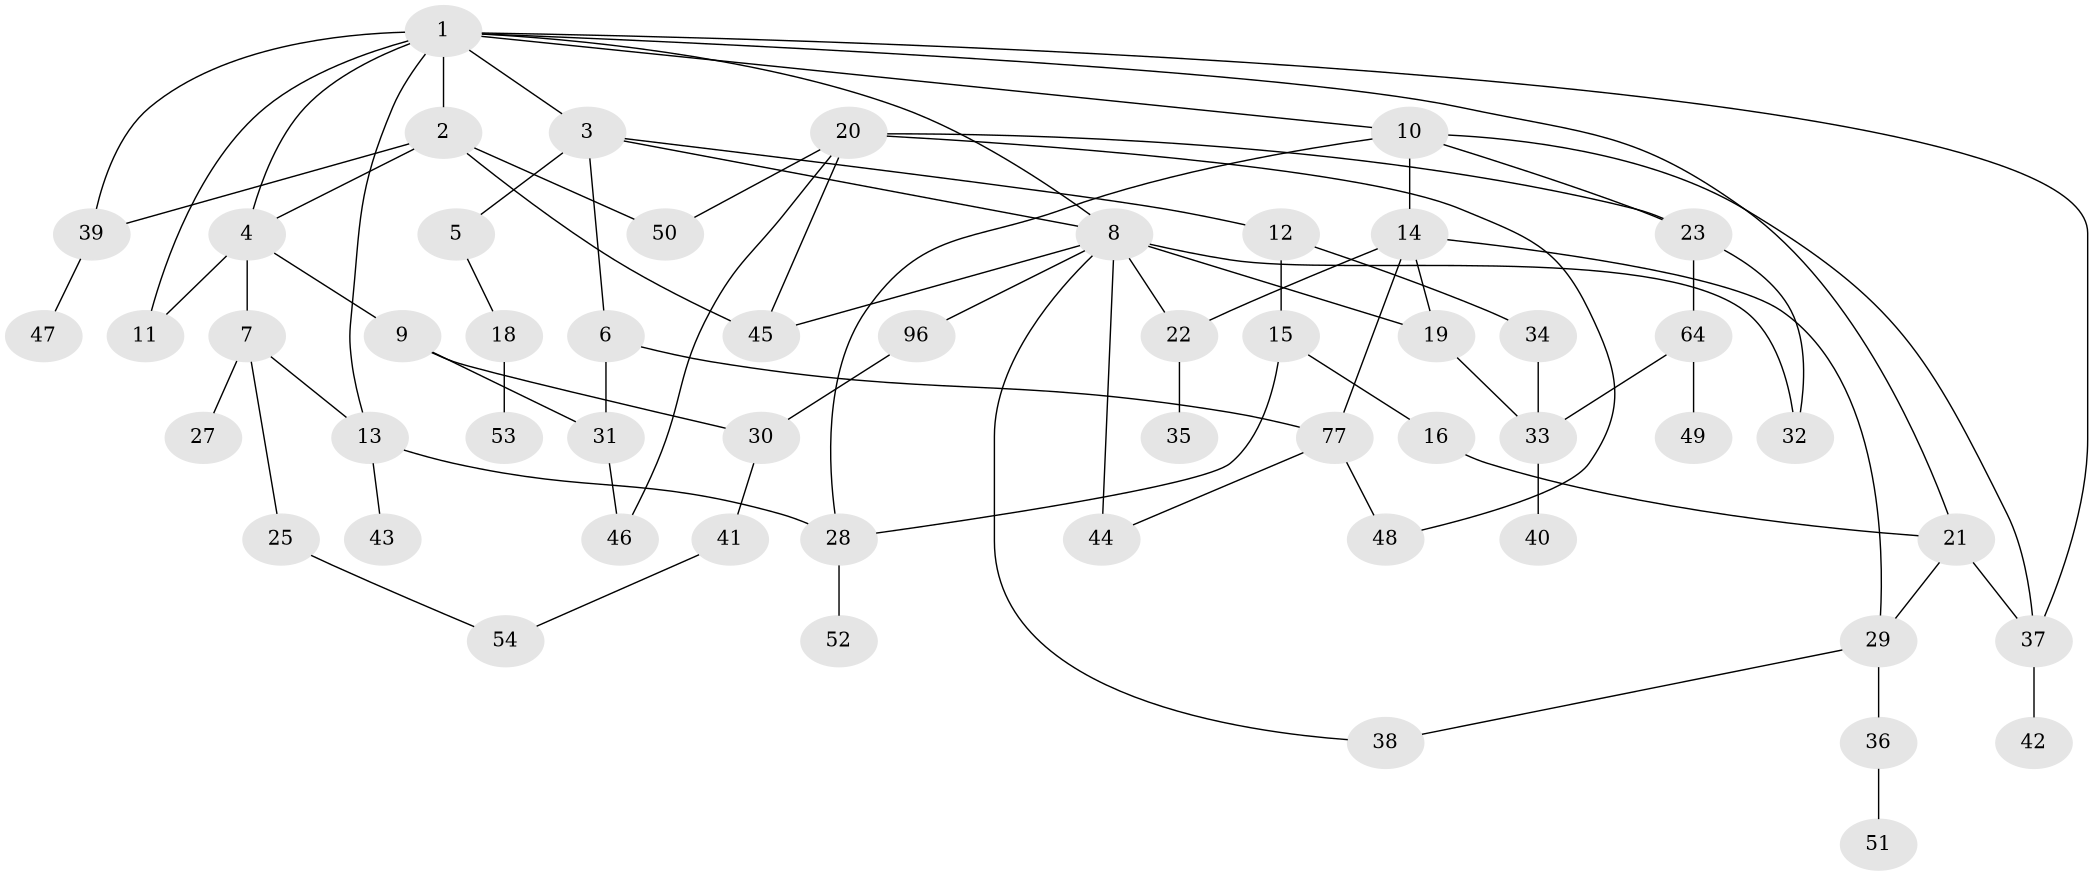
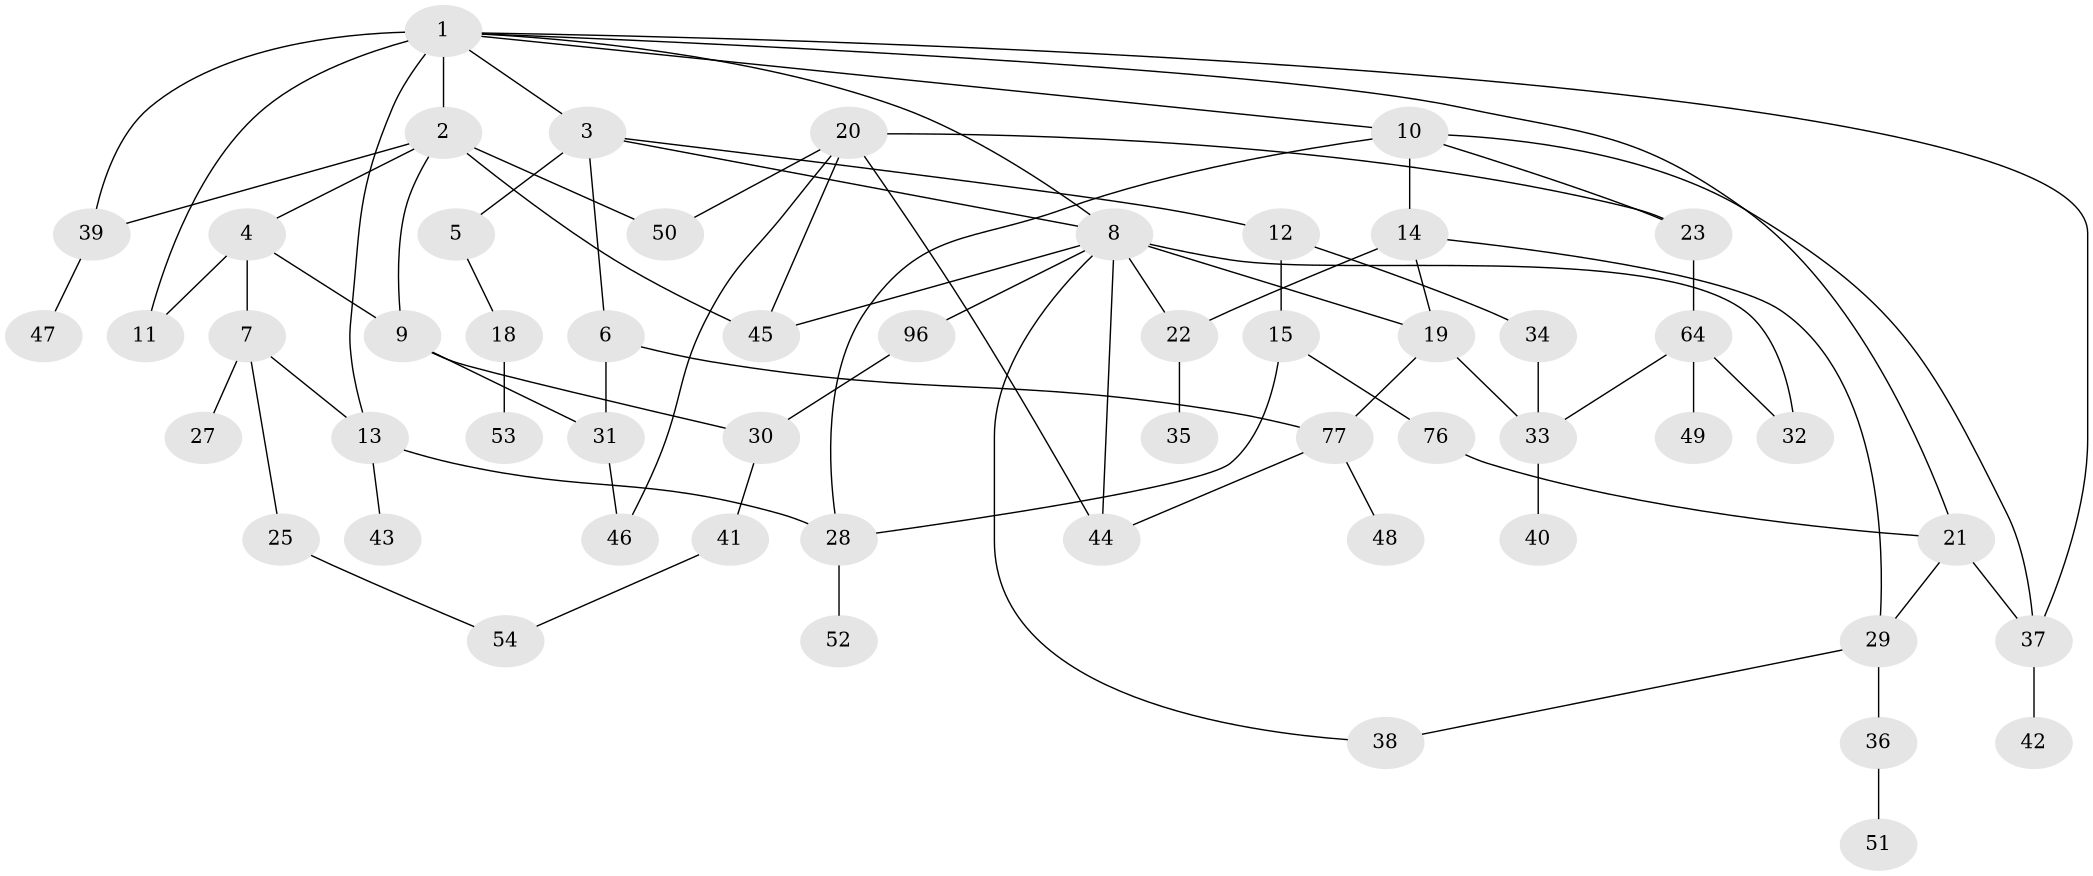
(308, 104) -> none
(1430, 199) -> (981, 333)
none -> (401, 231)
(1787, 303) -> (1744, 387)
(1372, 336) -> (1386, 387)
(1437, 438) -> (1437, 438)
